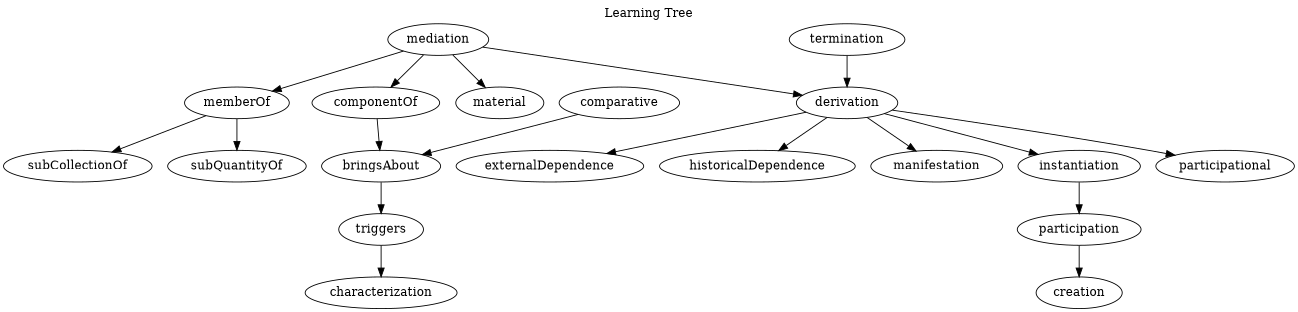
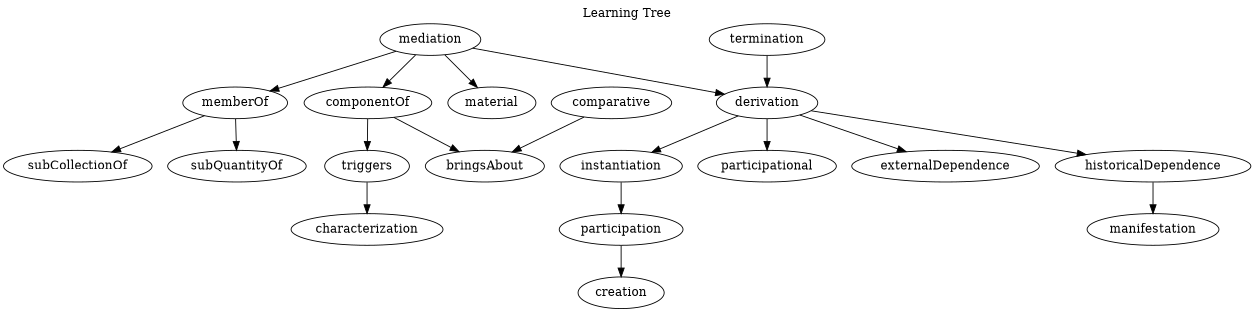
(888, 132) -> (1153, 194)
(381, 194) -> (368, 130)
